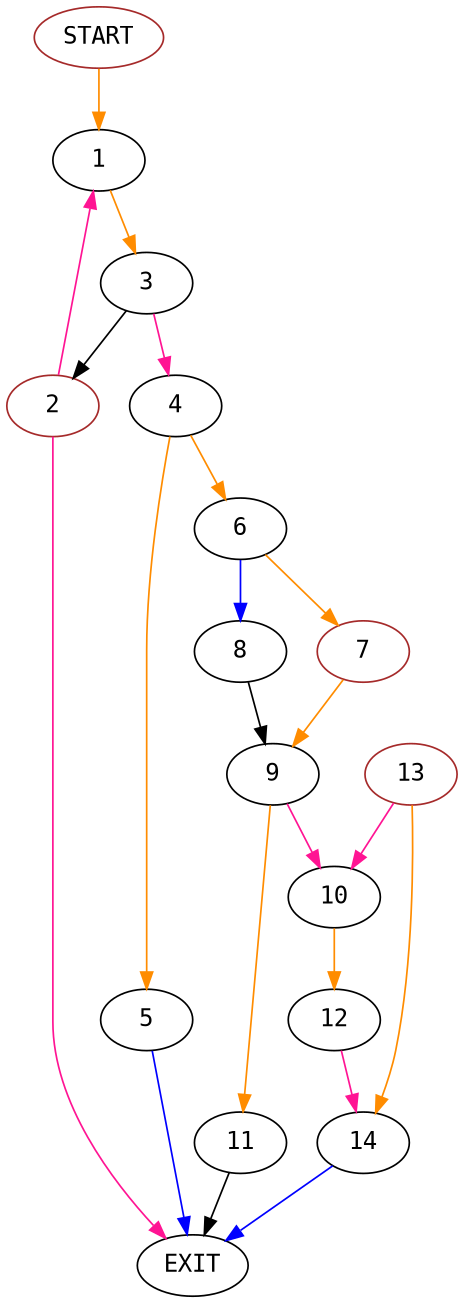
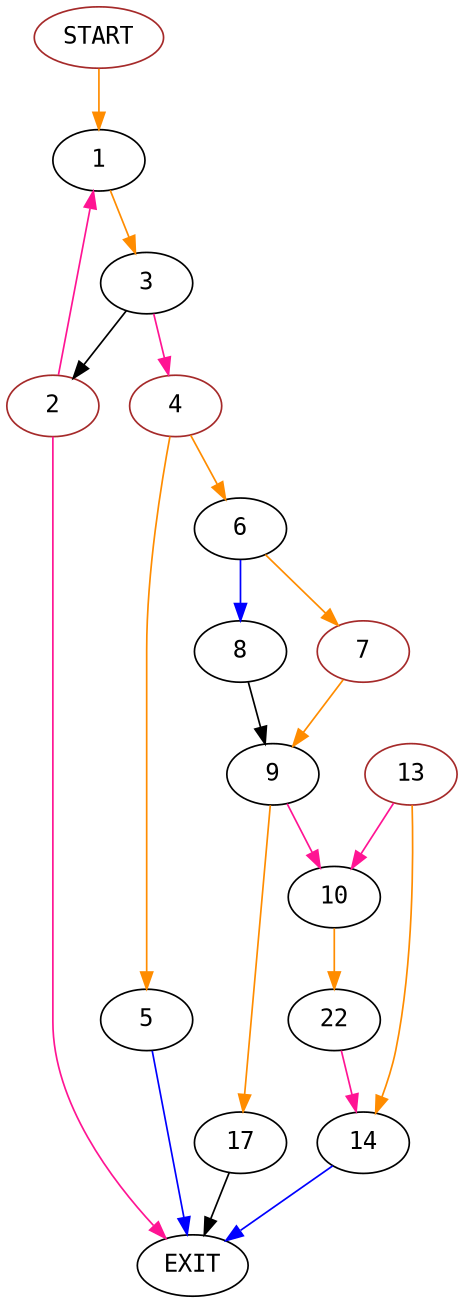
(176, 406) -> (176, 406)
(334, 1020) -> (334, 1020)
(240, 1143) -> (240, 1143)
